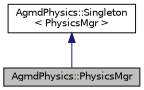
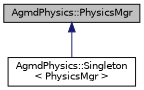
(72, 55) -> (72, 45)
